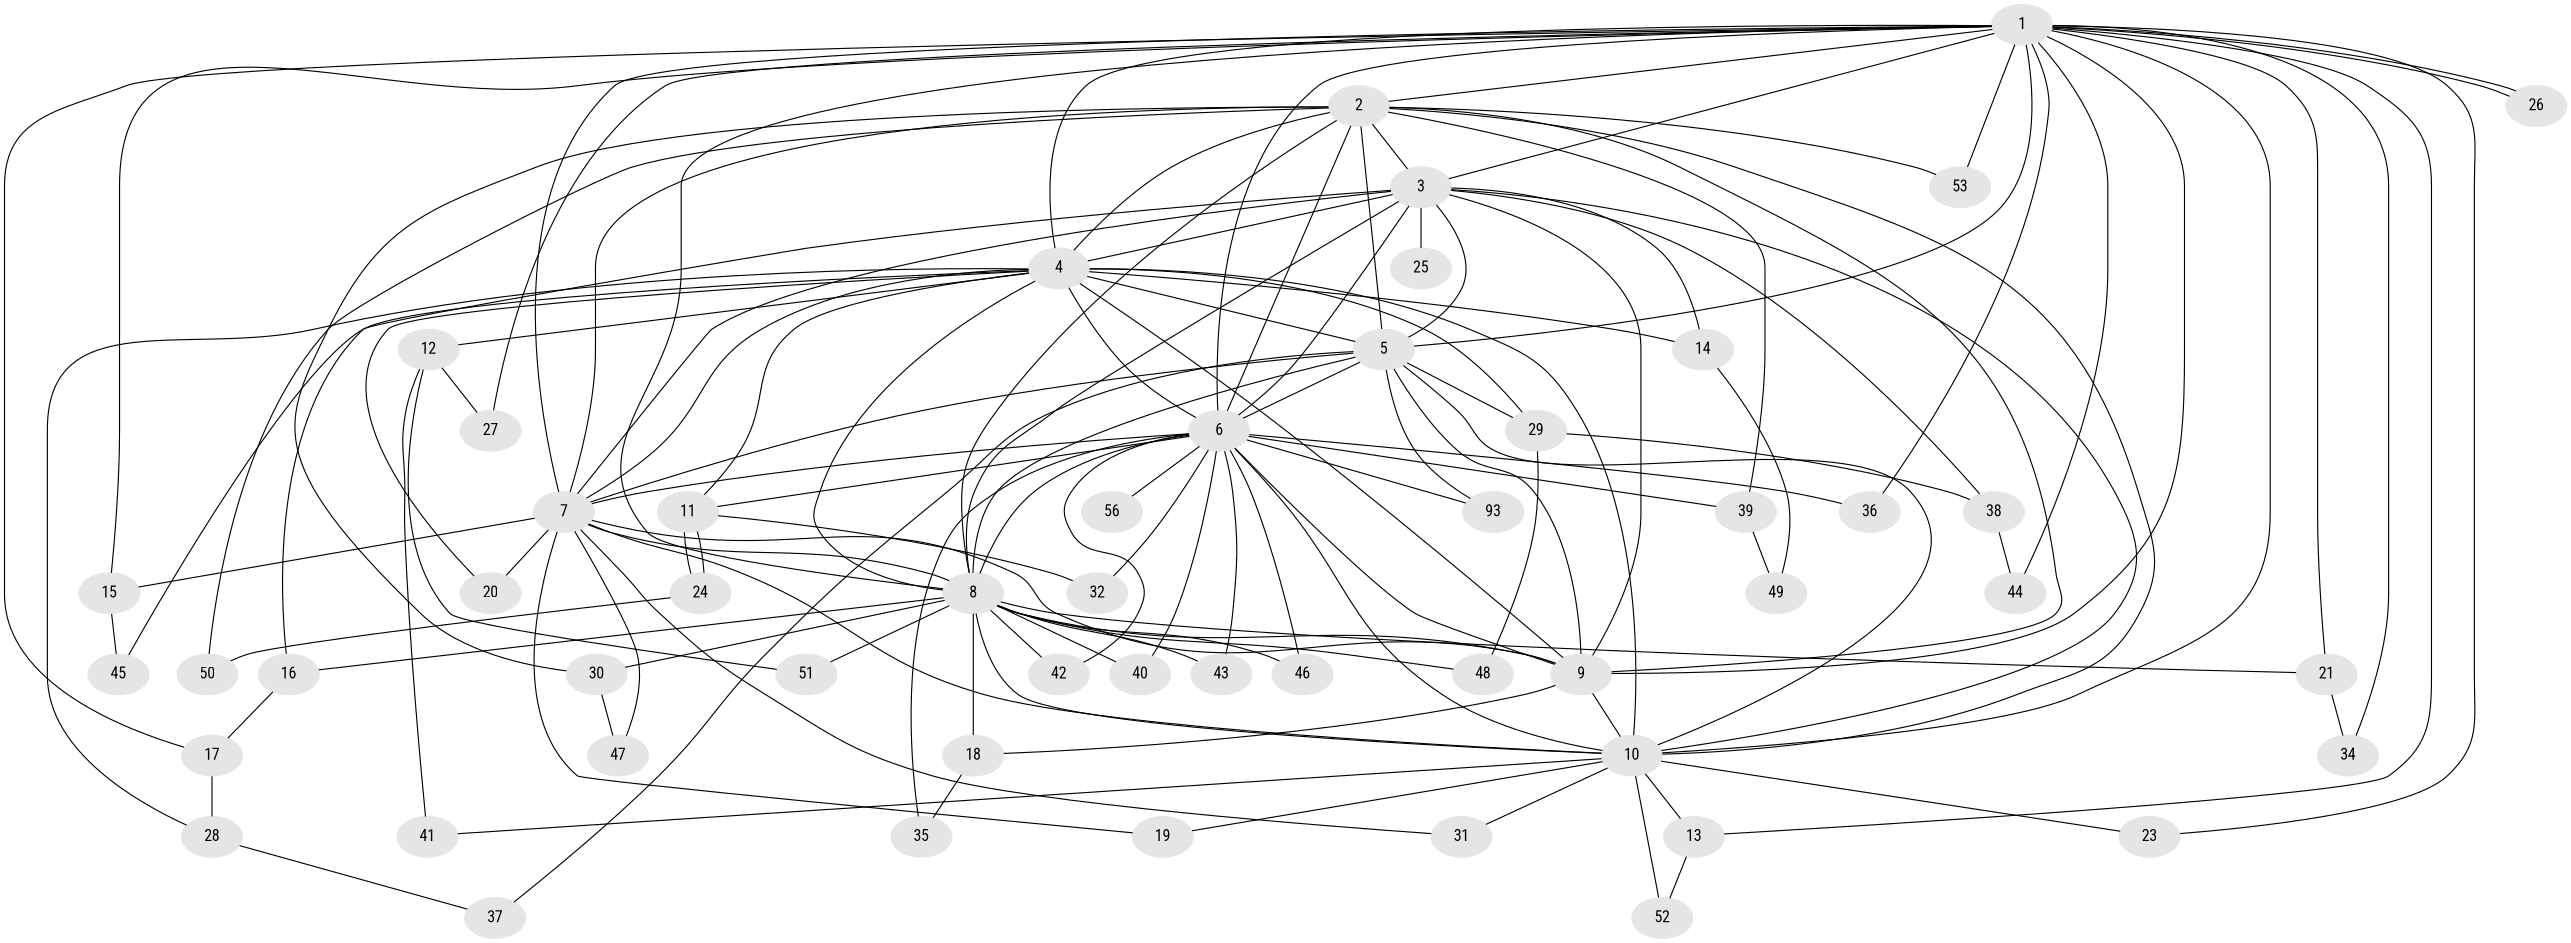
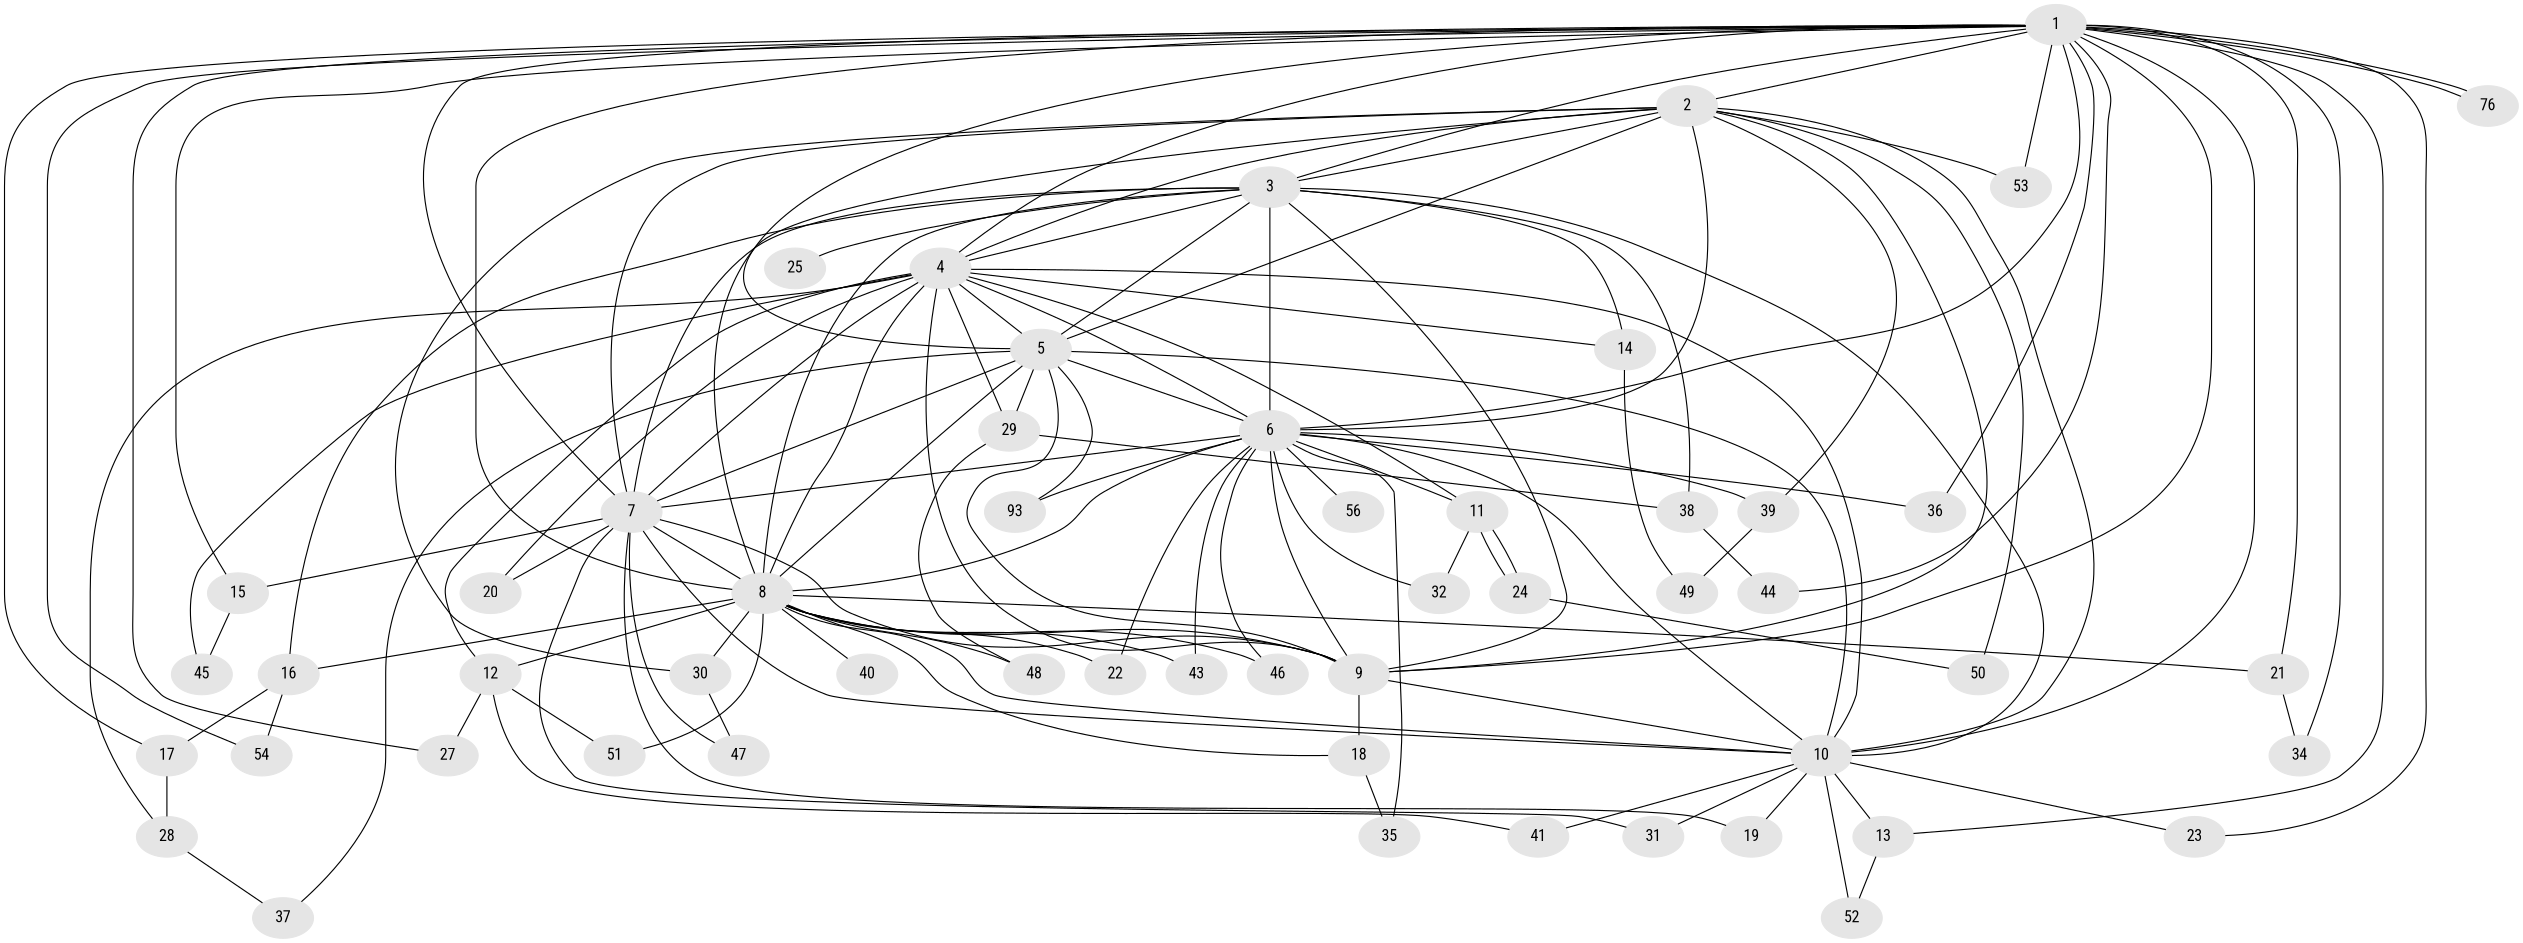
(2536, 106) -> (2488, 106)
(1194, 557) -> none
none -> (616, 637)
(1059, 674) -> (1115, 674)
none -> (262, 756)
